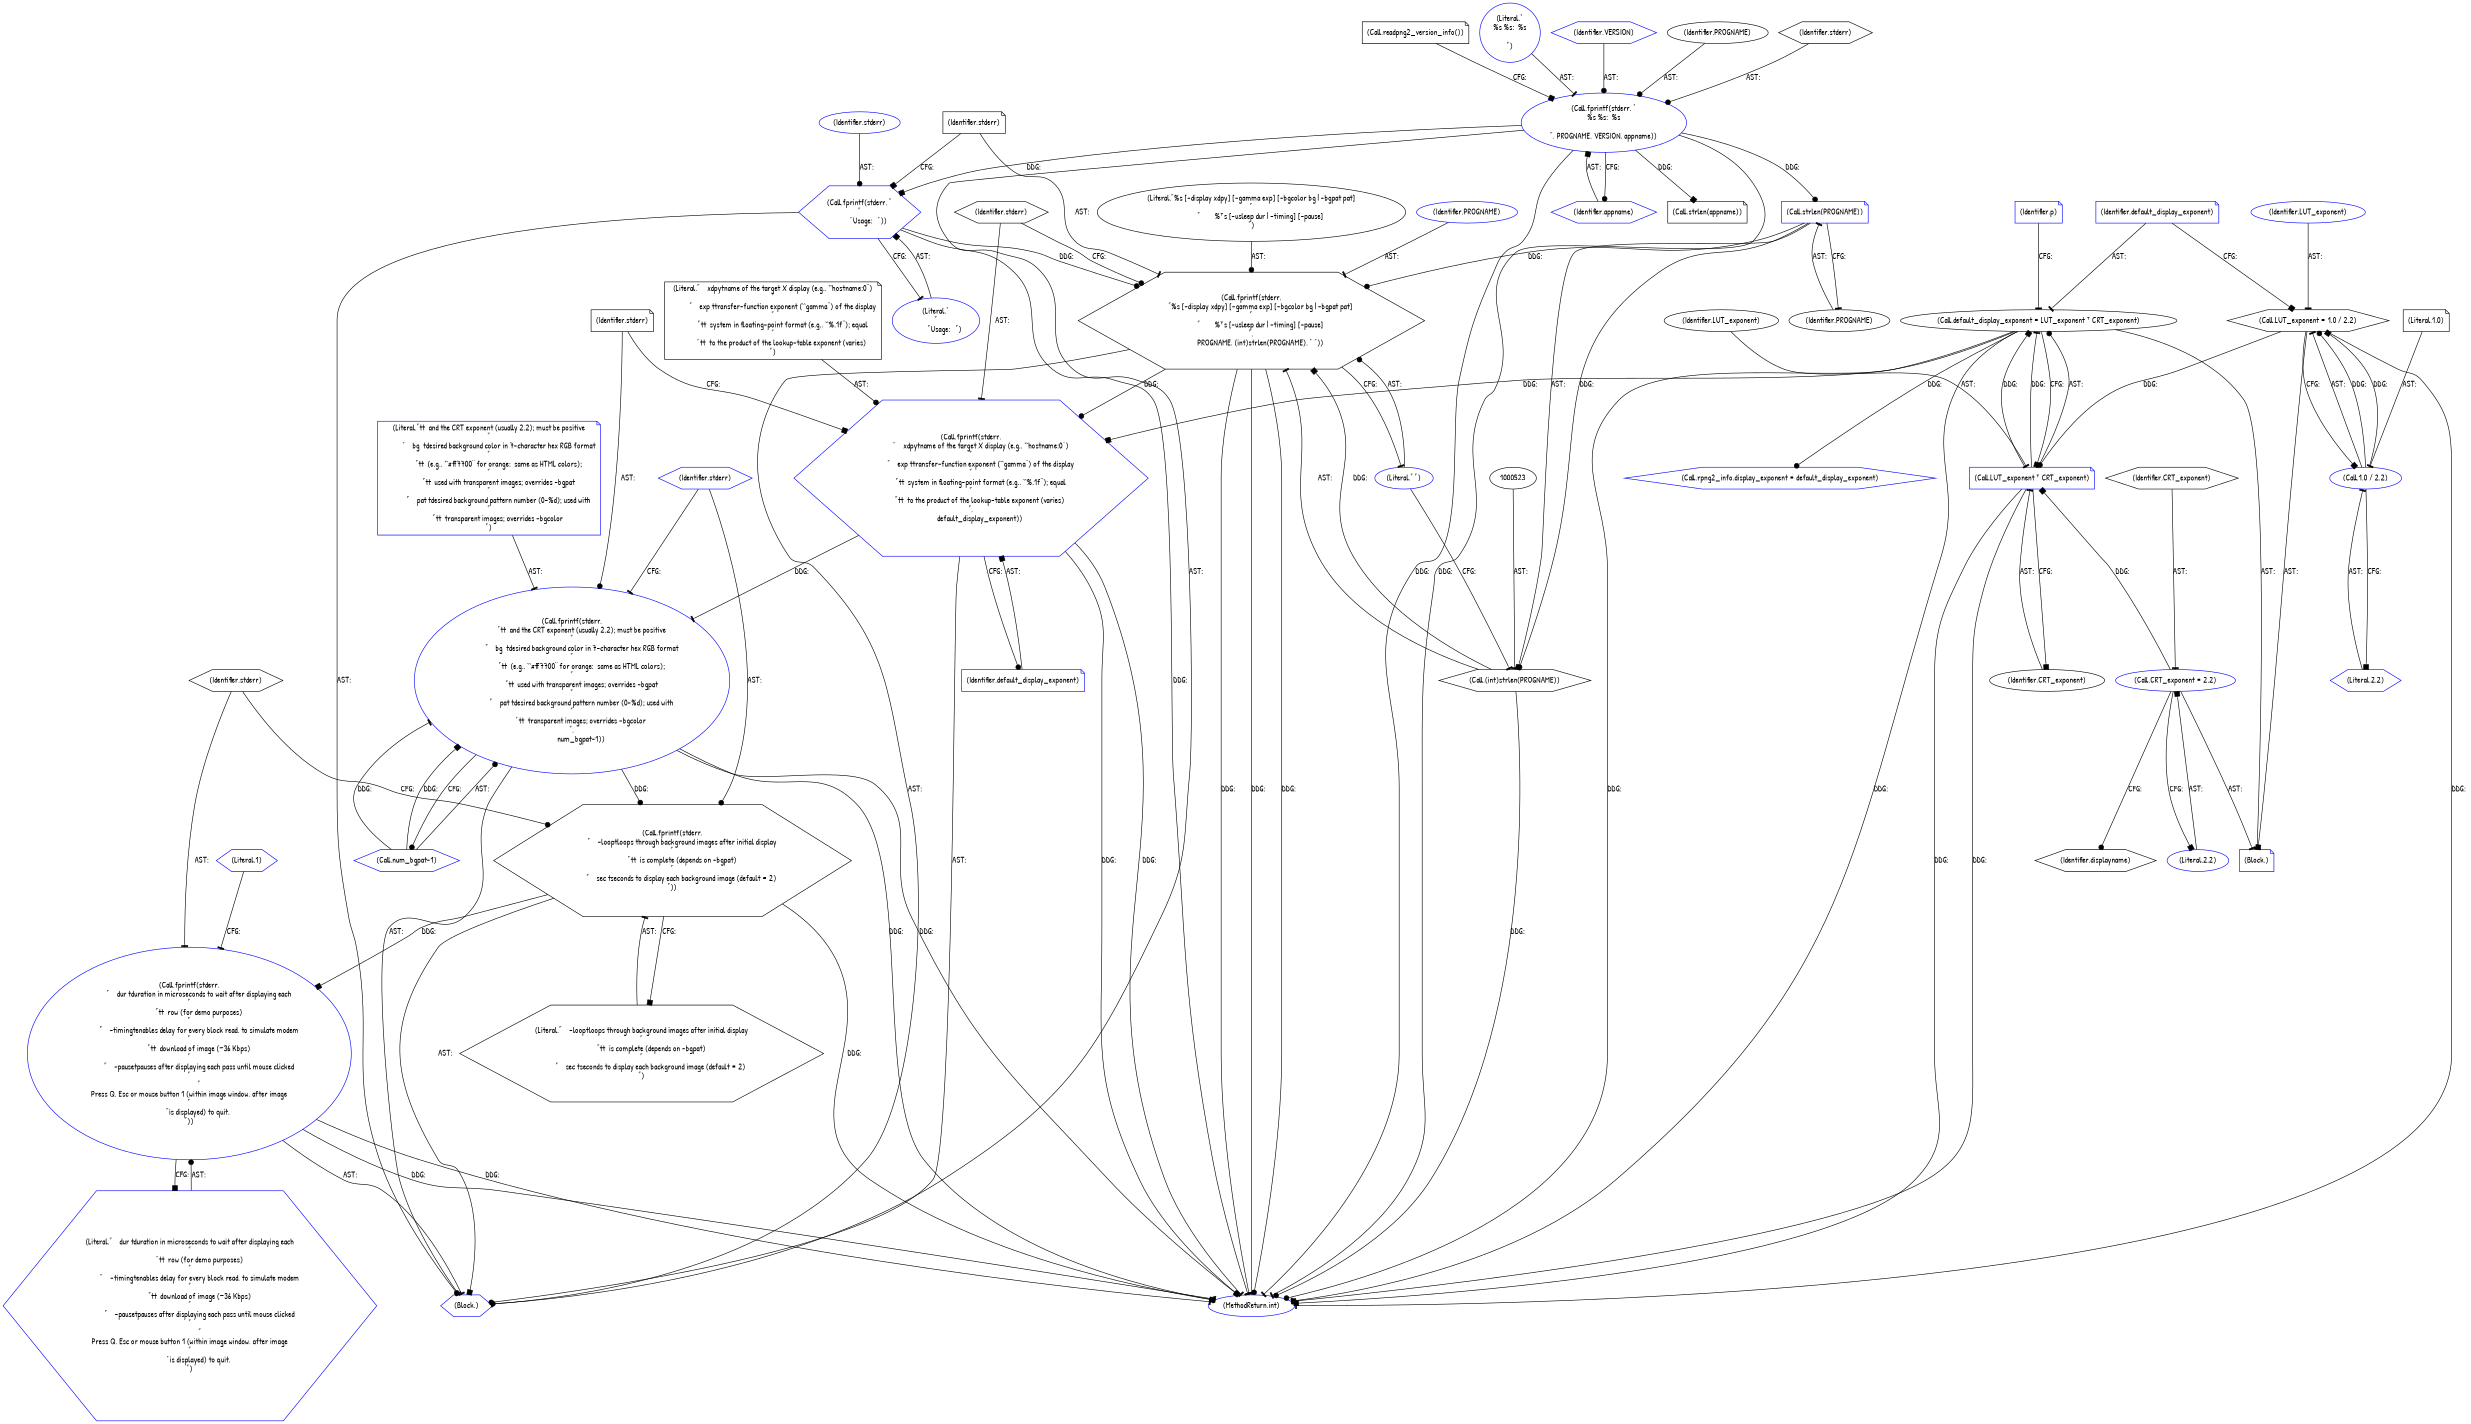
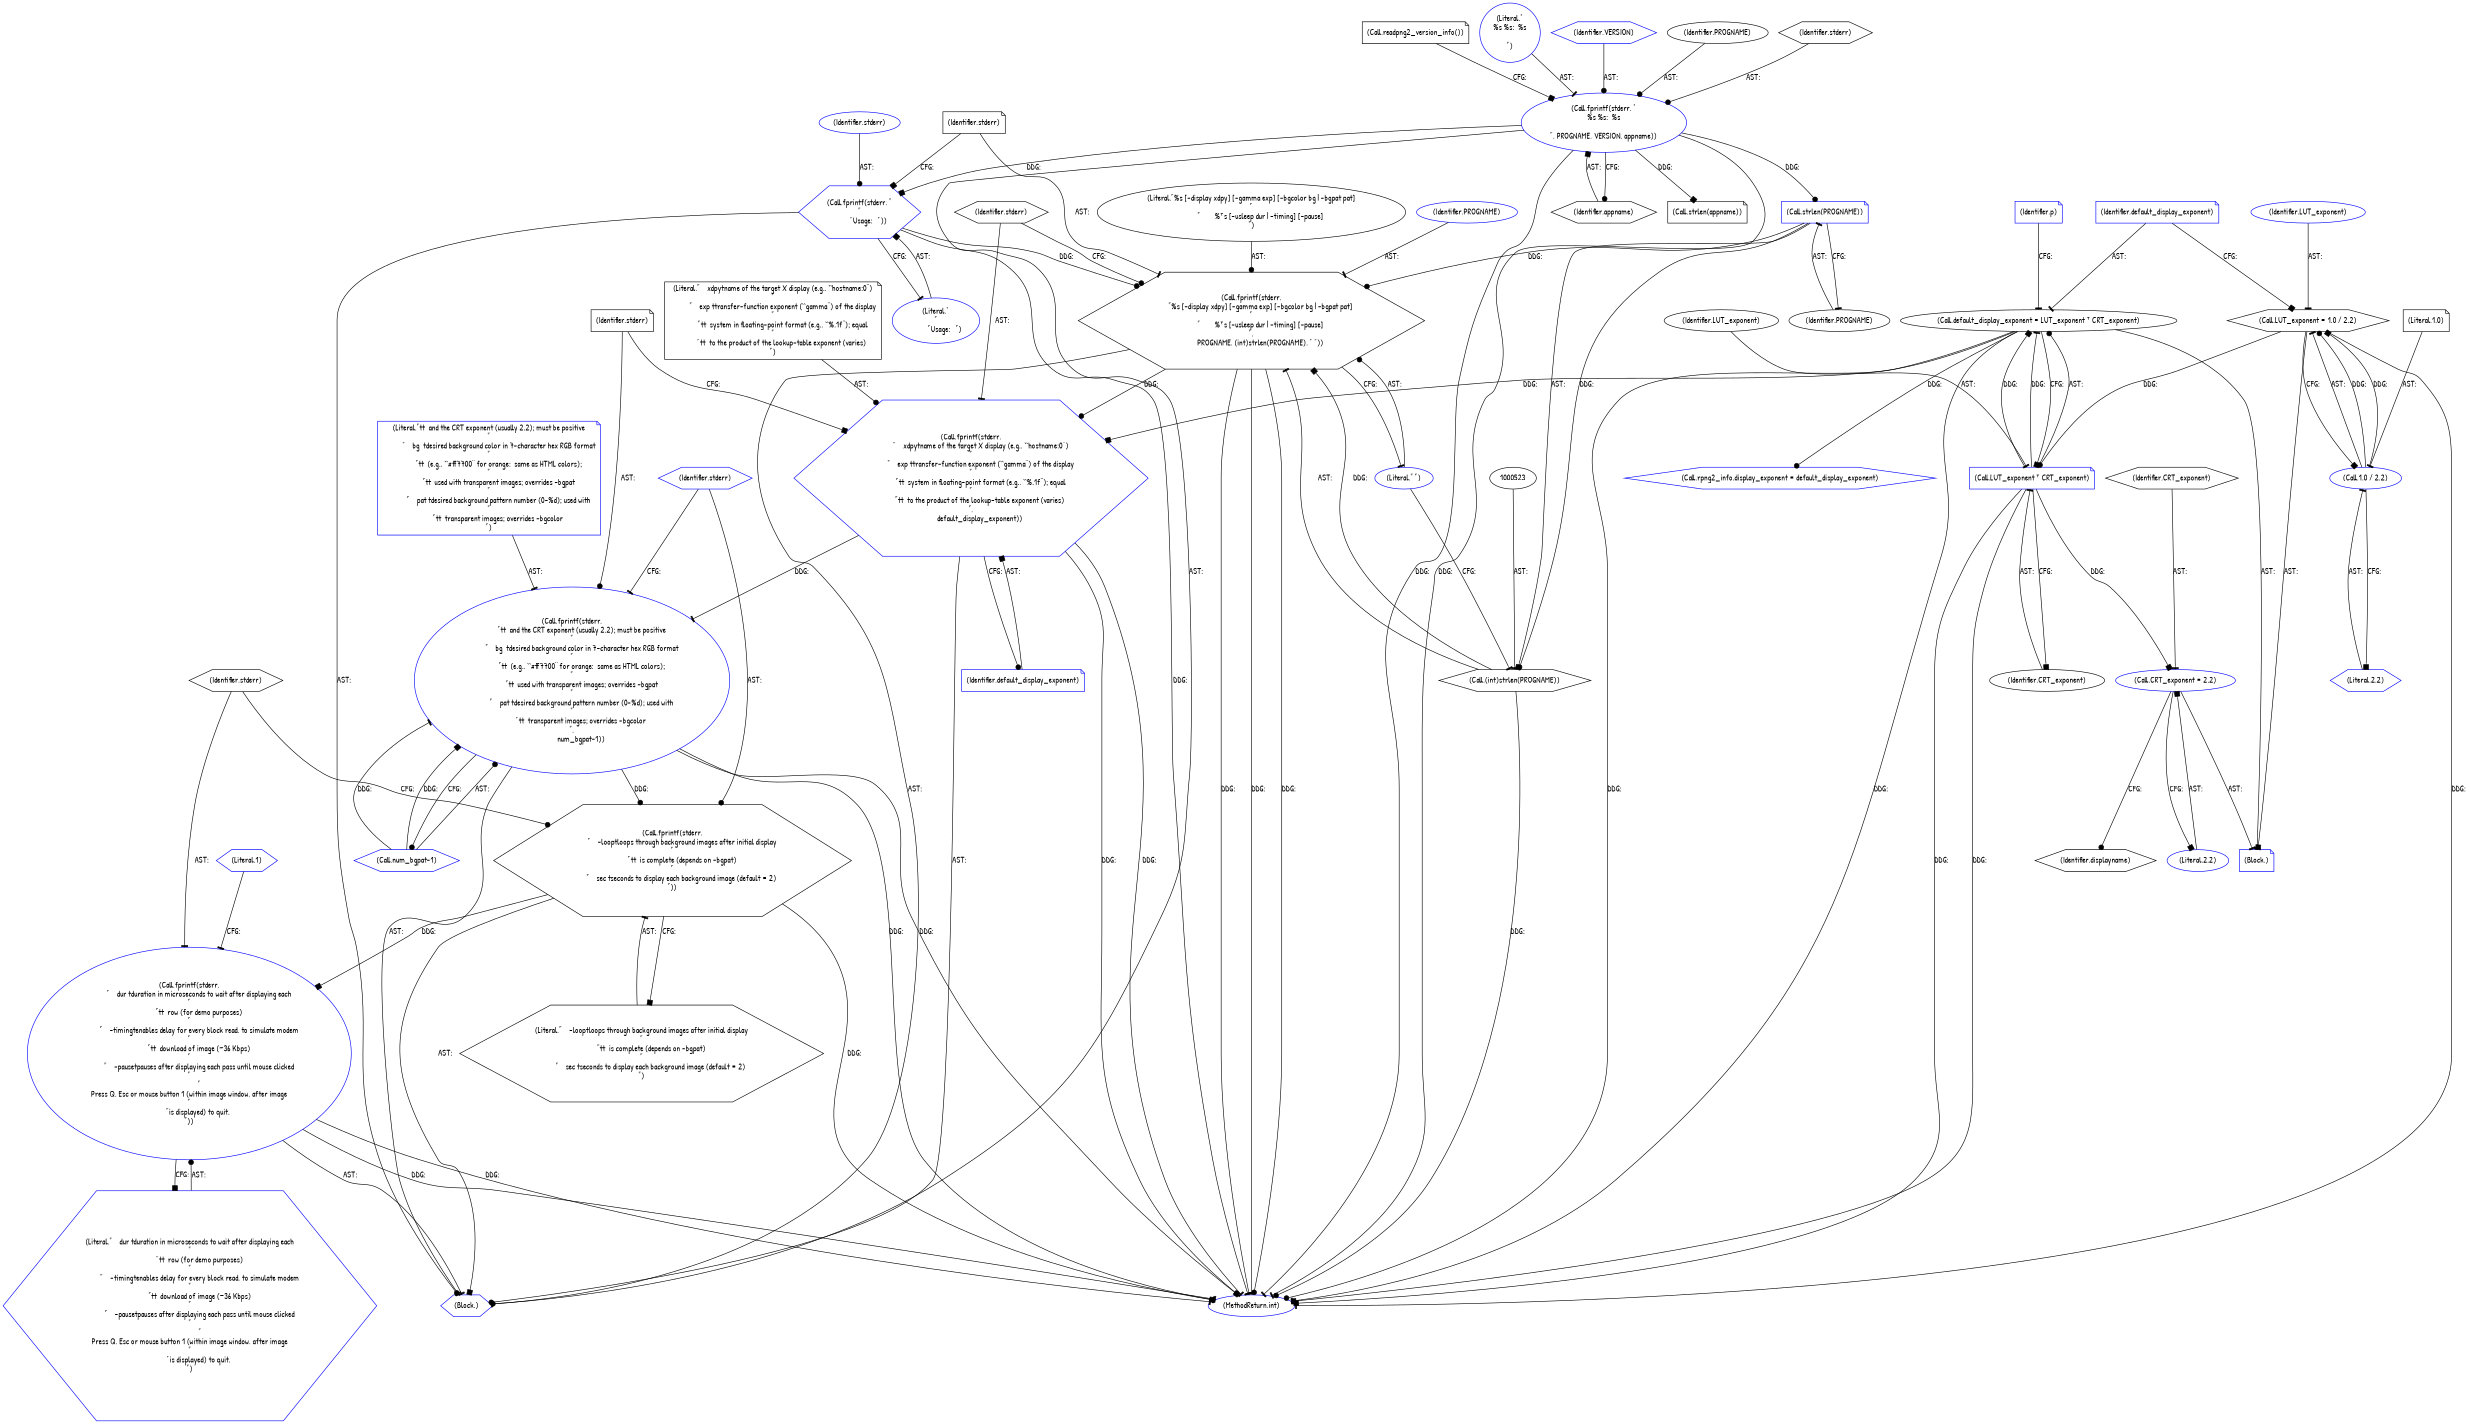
(1604, 212) -> (1604, 212)
(2116, 576) -> (2097, 581)
